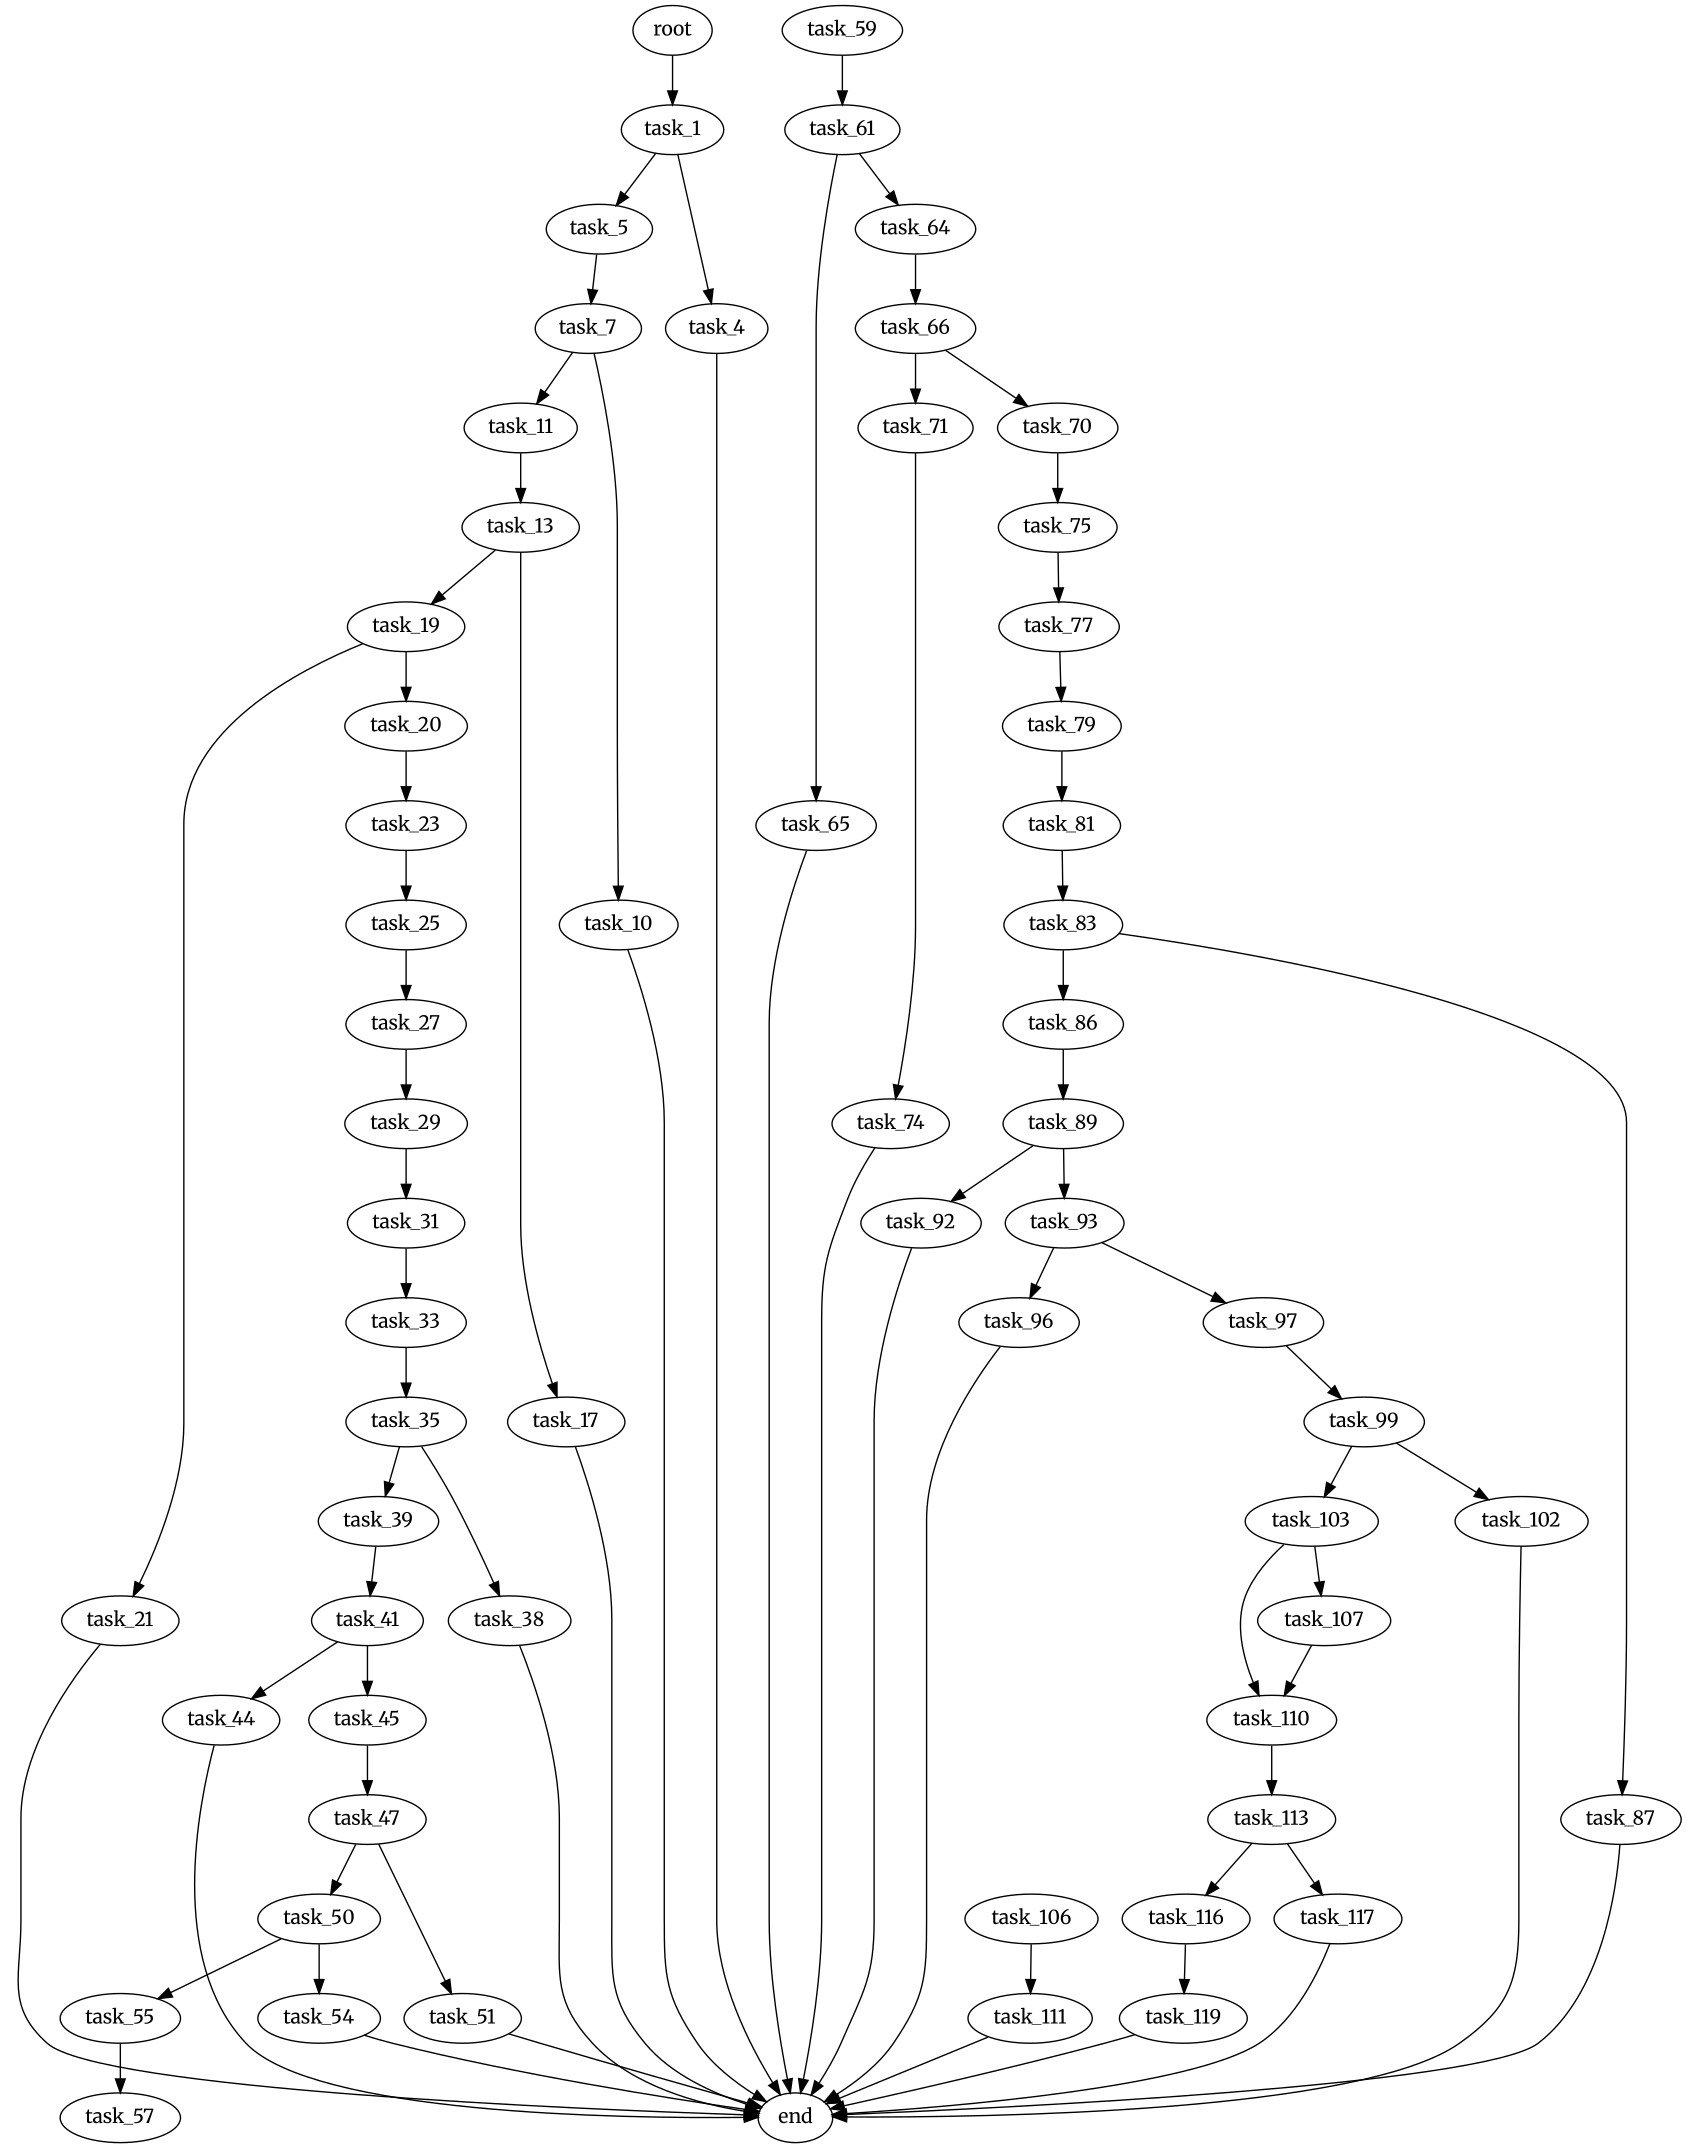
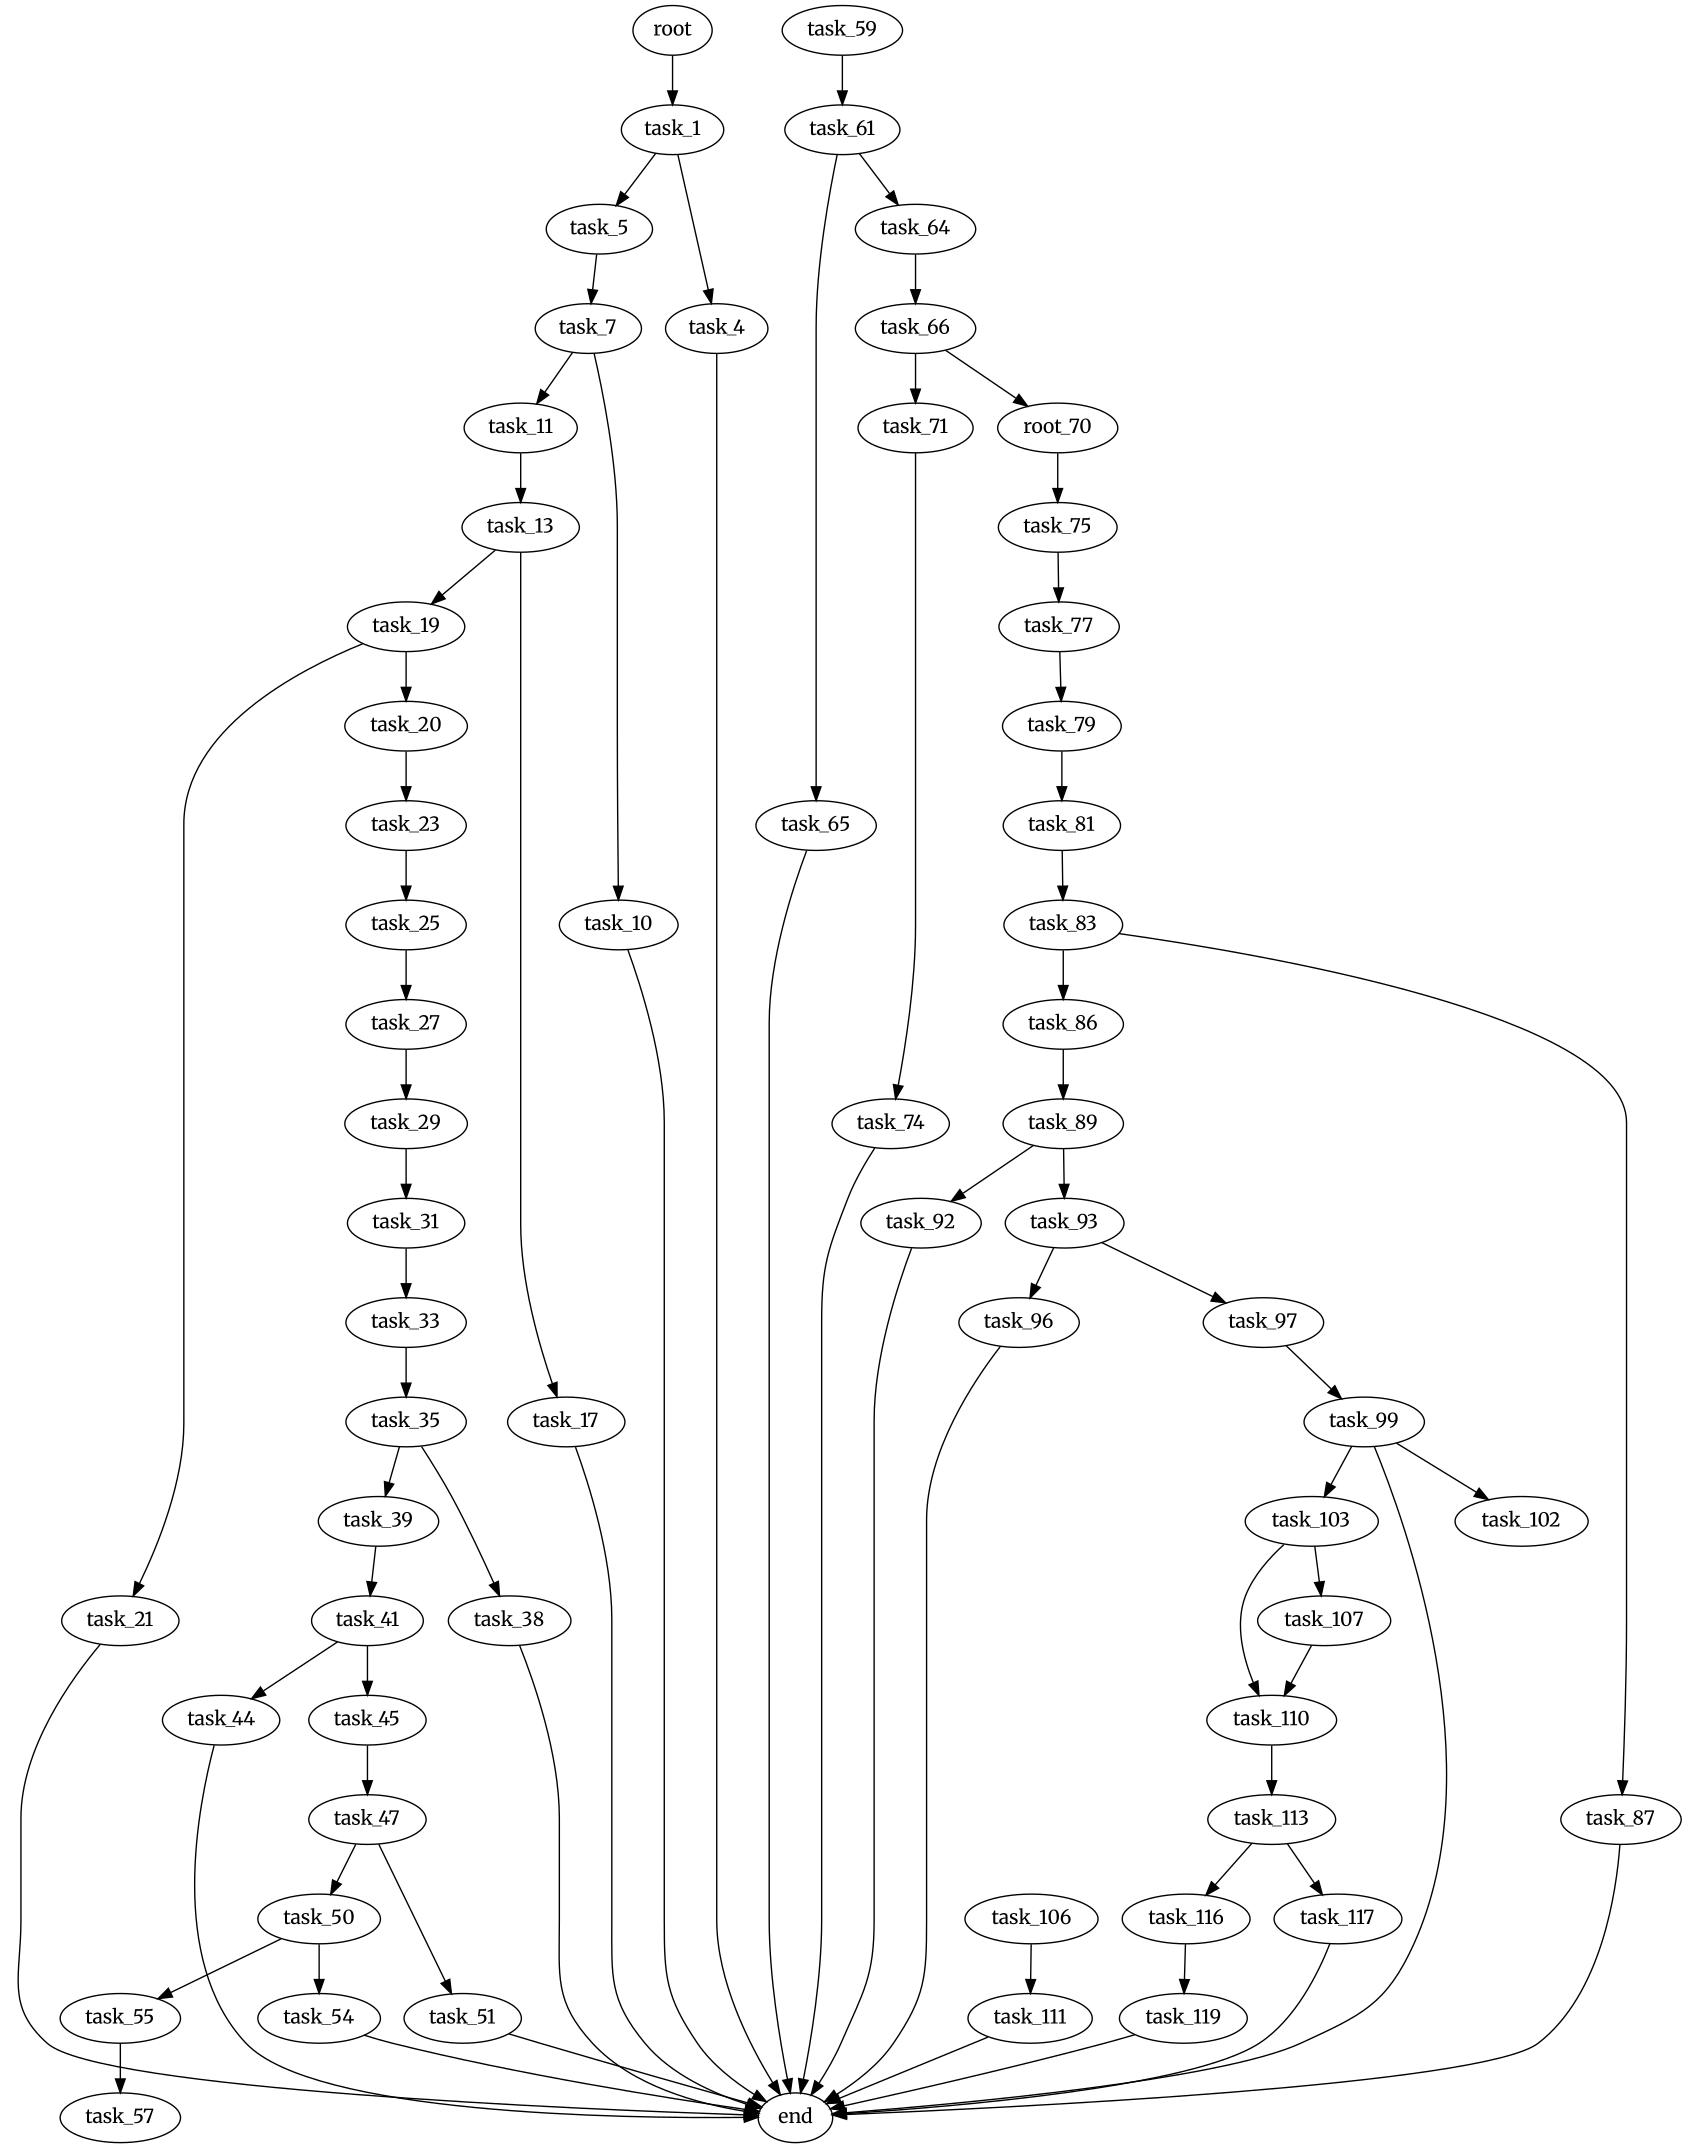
(1058, 428) -> (1058, 428)
(1438, 2053) -> (1387, 1989)
